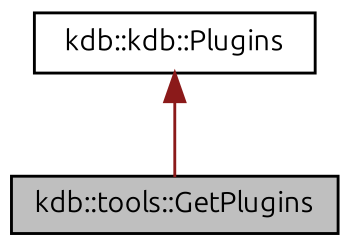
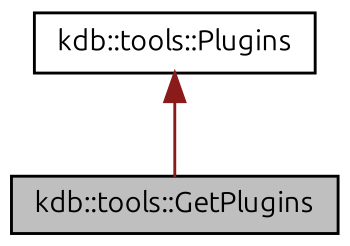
(175, 43) -> (175, 43)
